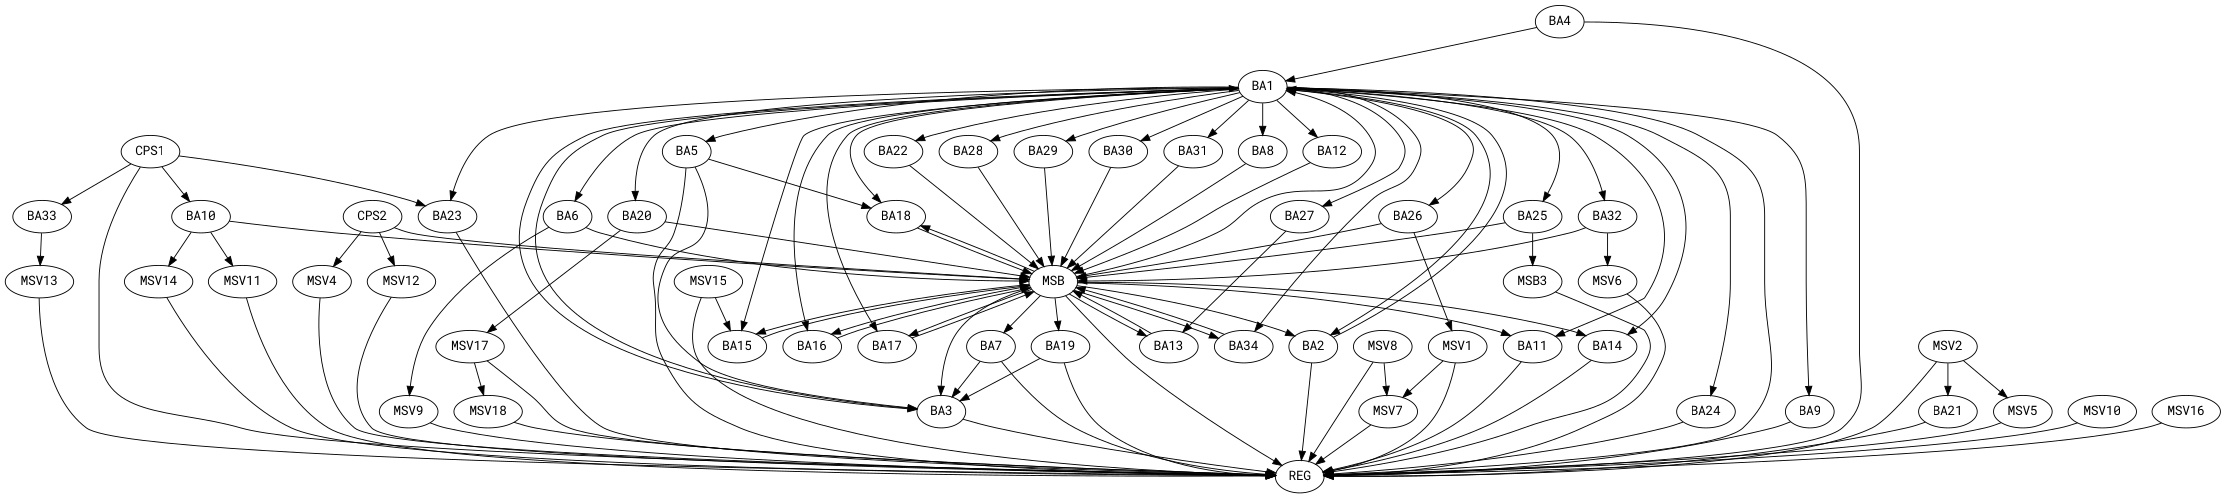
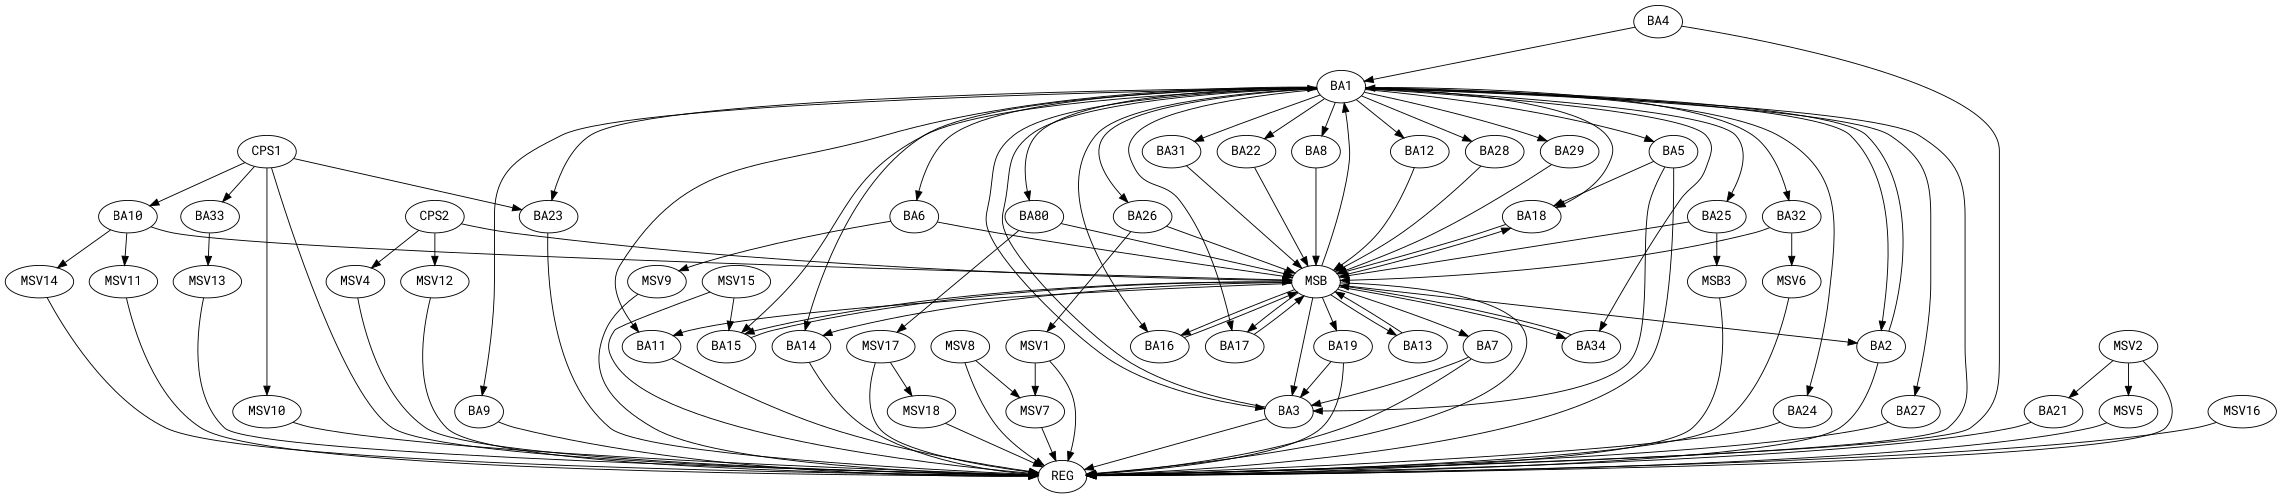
(1118, 152) -> none
(637, 217) -> (1034, 217)
(1247, 269) -> (1692, 449)
none -> (267, 277)
